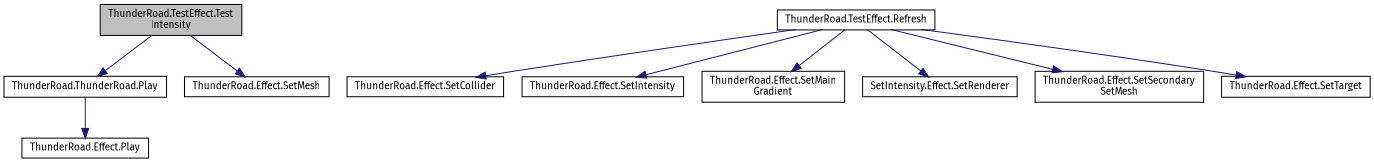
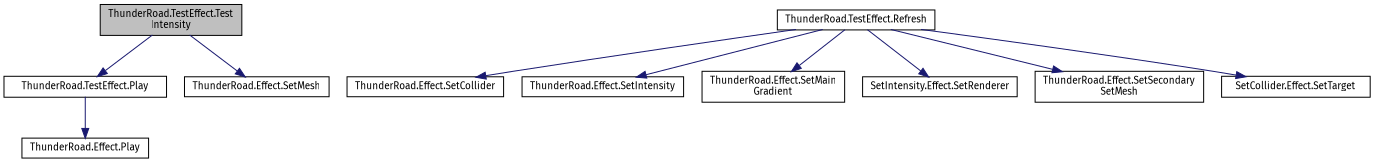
(85, 87) -> (85, 87)
(1296, 87) -> (1296, 87)
